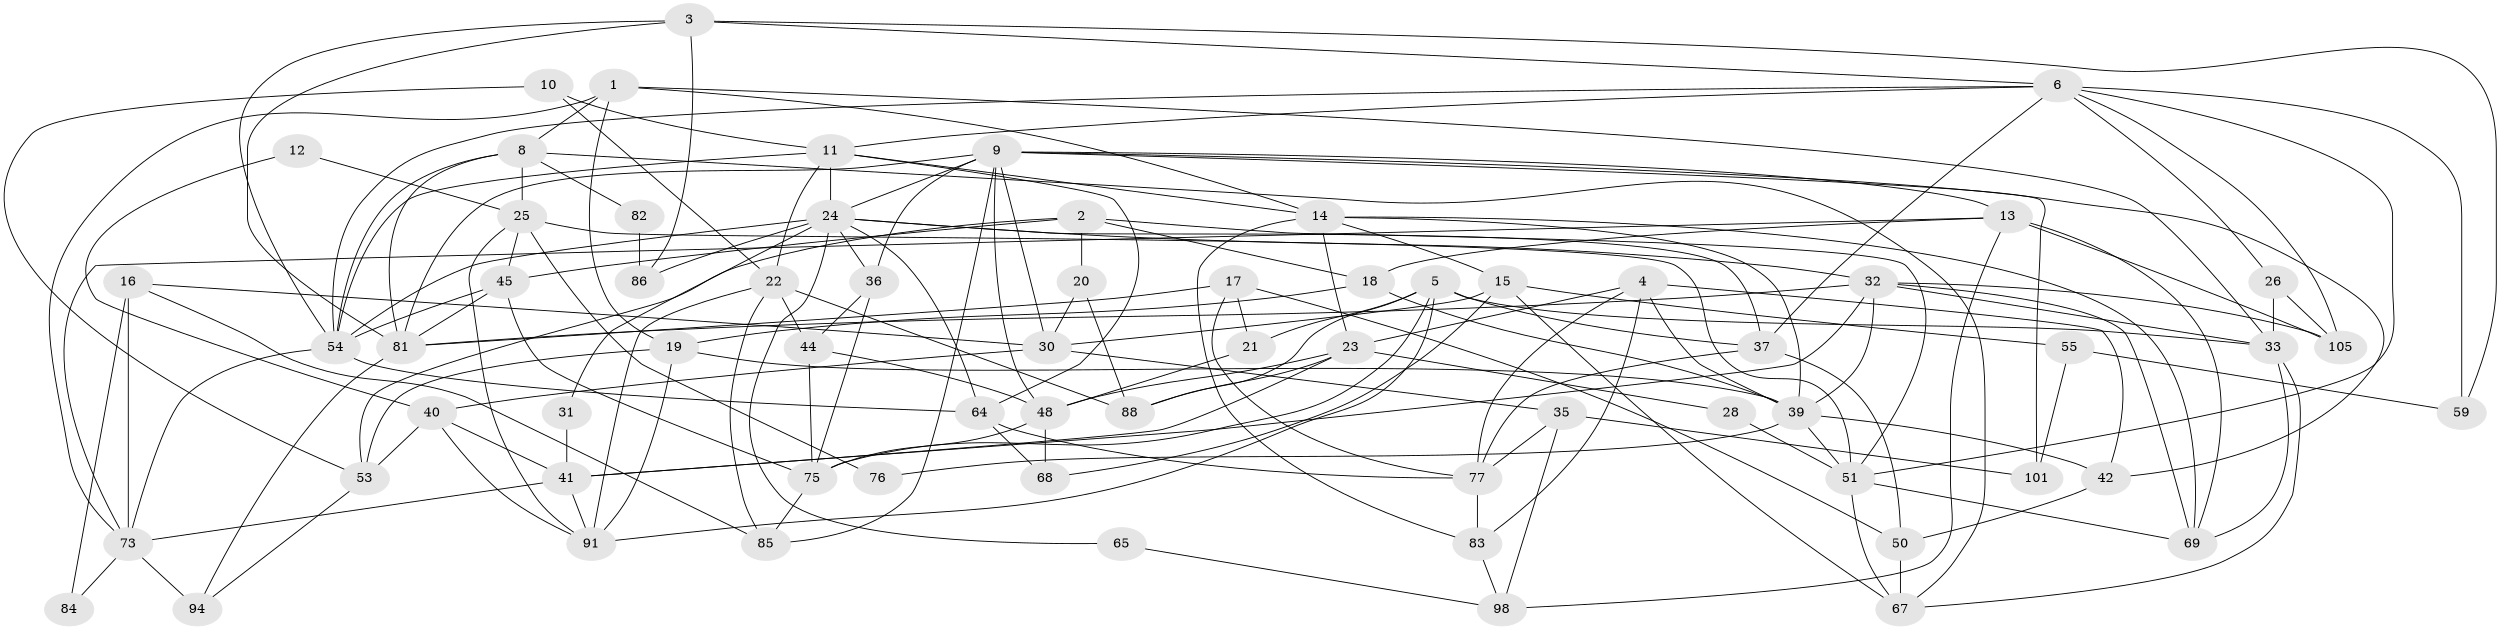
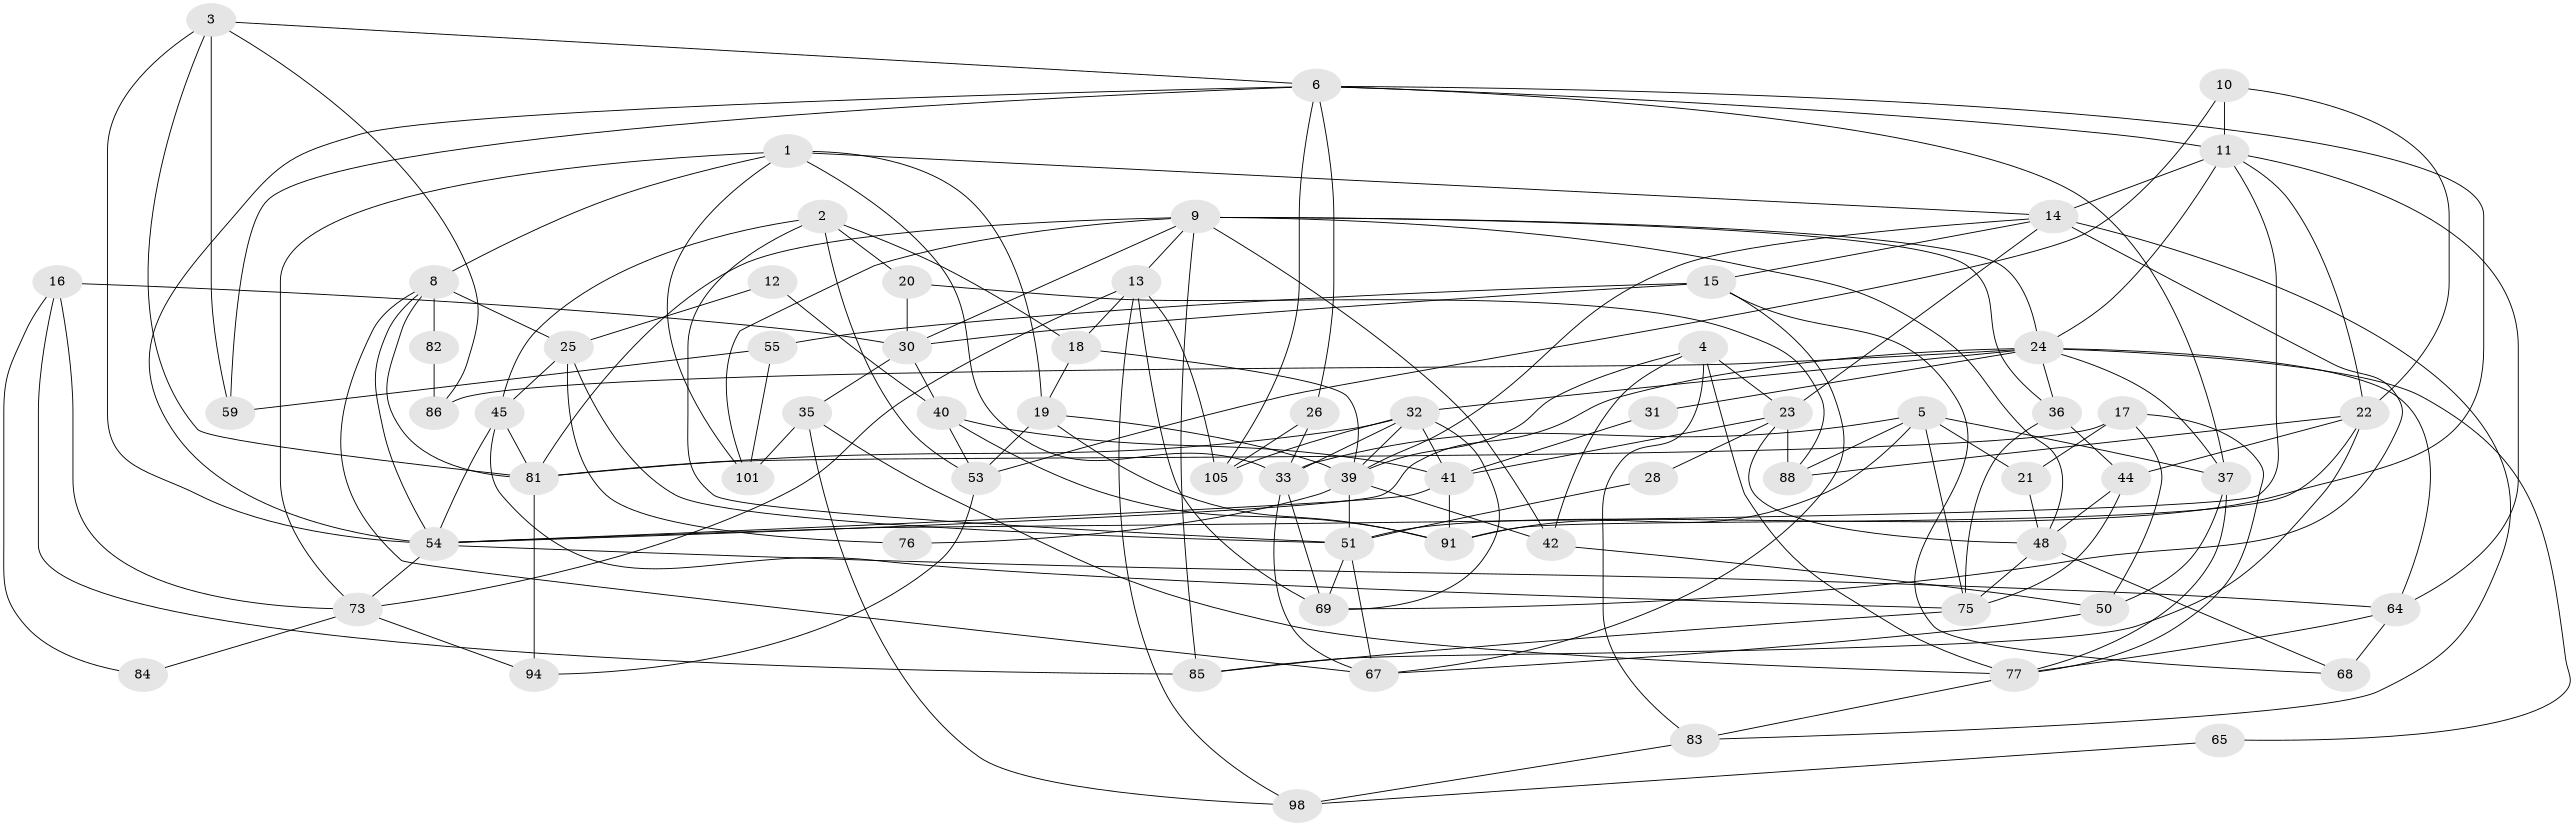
none -> (668, 302)
(488, 396) -> none
(348, 511) -> (945, 522)
